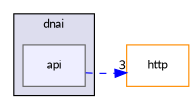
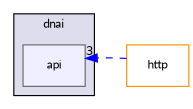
(102, 73) -> (112, 58)
